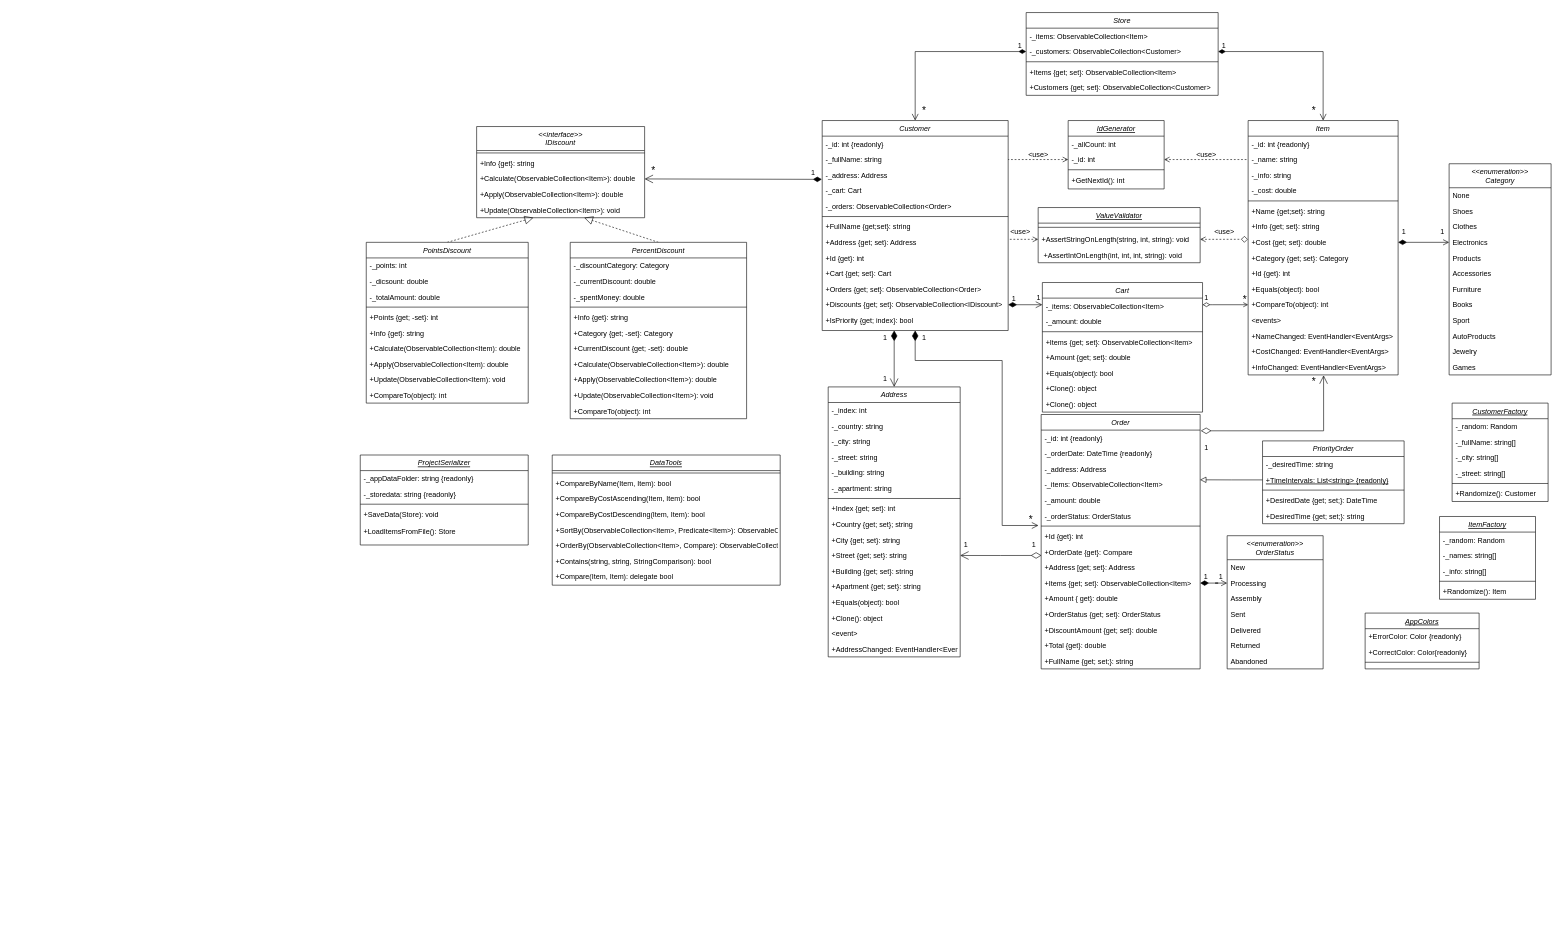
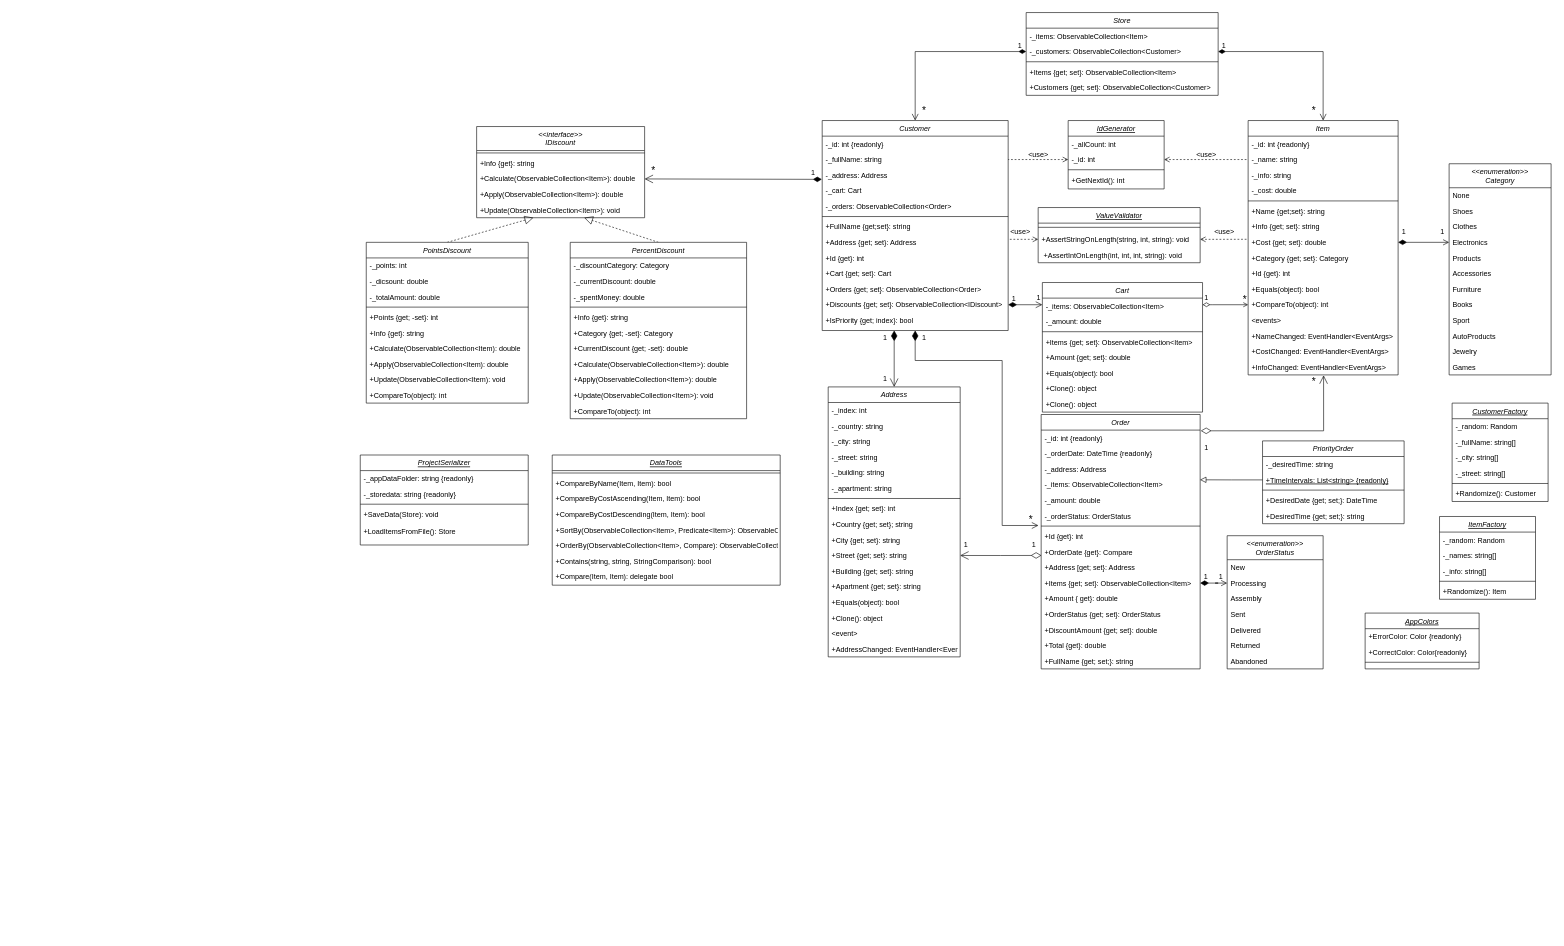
(1241, 239) -> (1243, 239)
